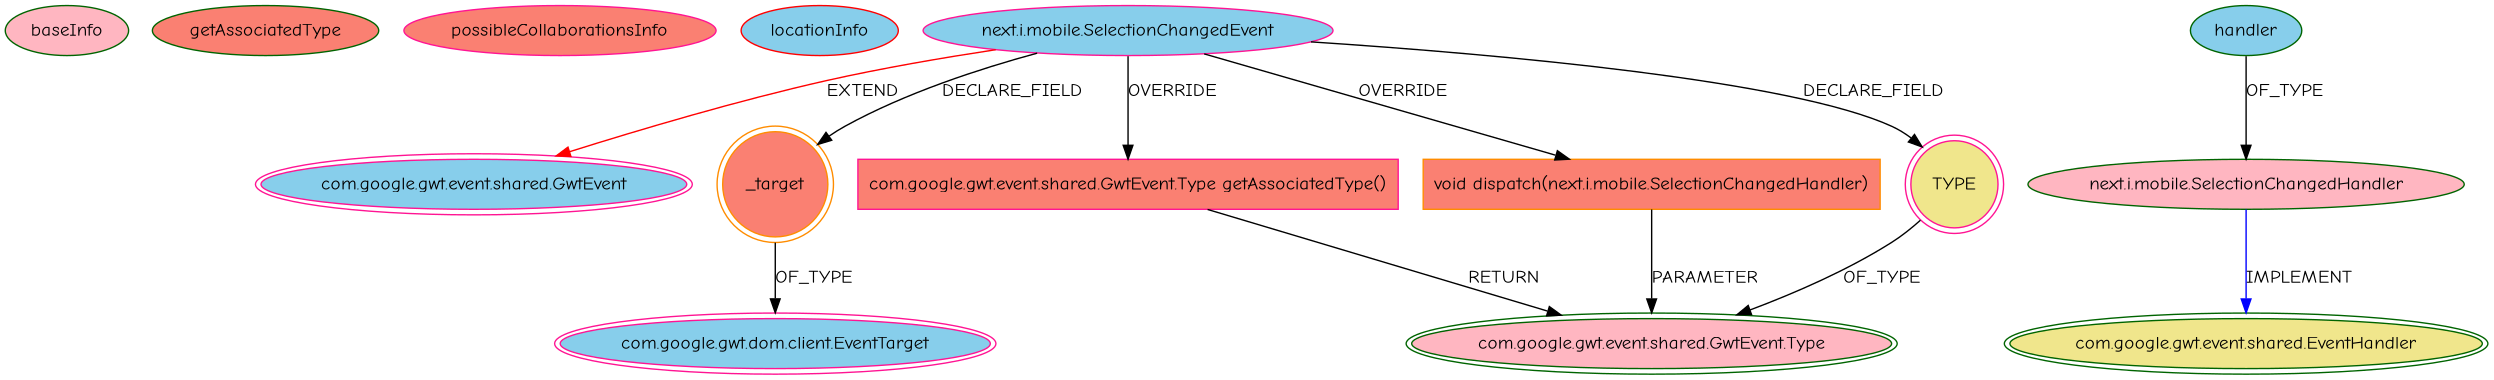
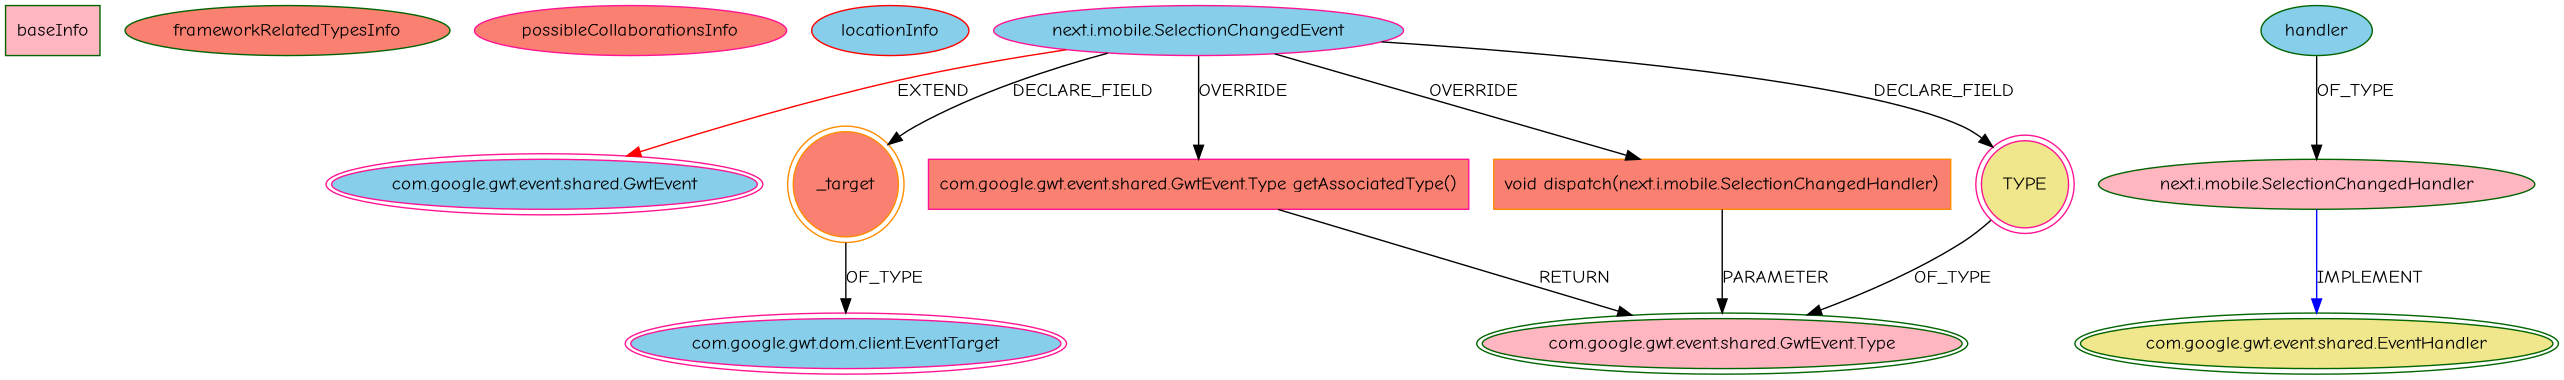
(67, 31) -> (53, 31)
(266, 31) -> (288, 31)
